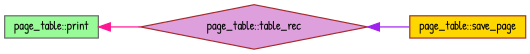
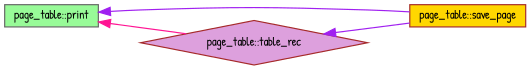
none -> (260, 8)
